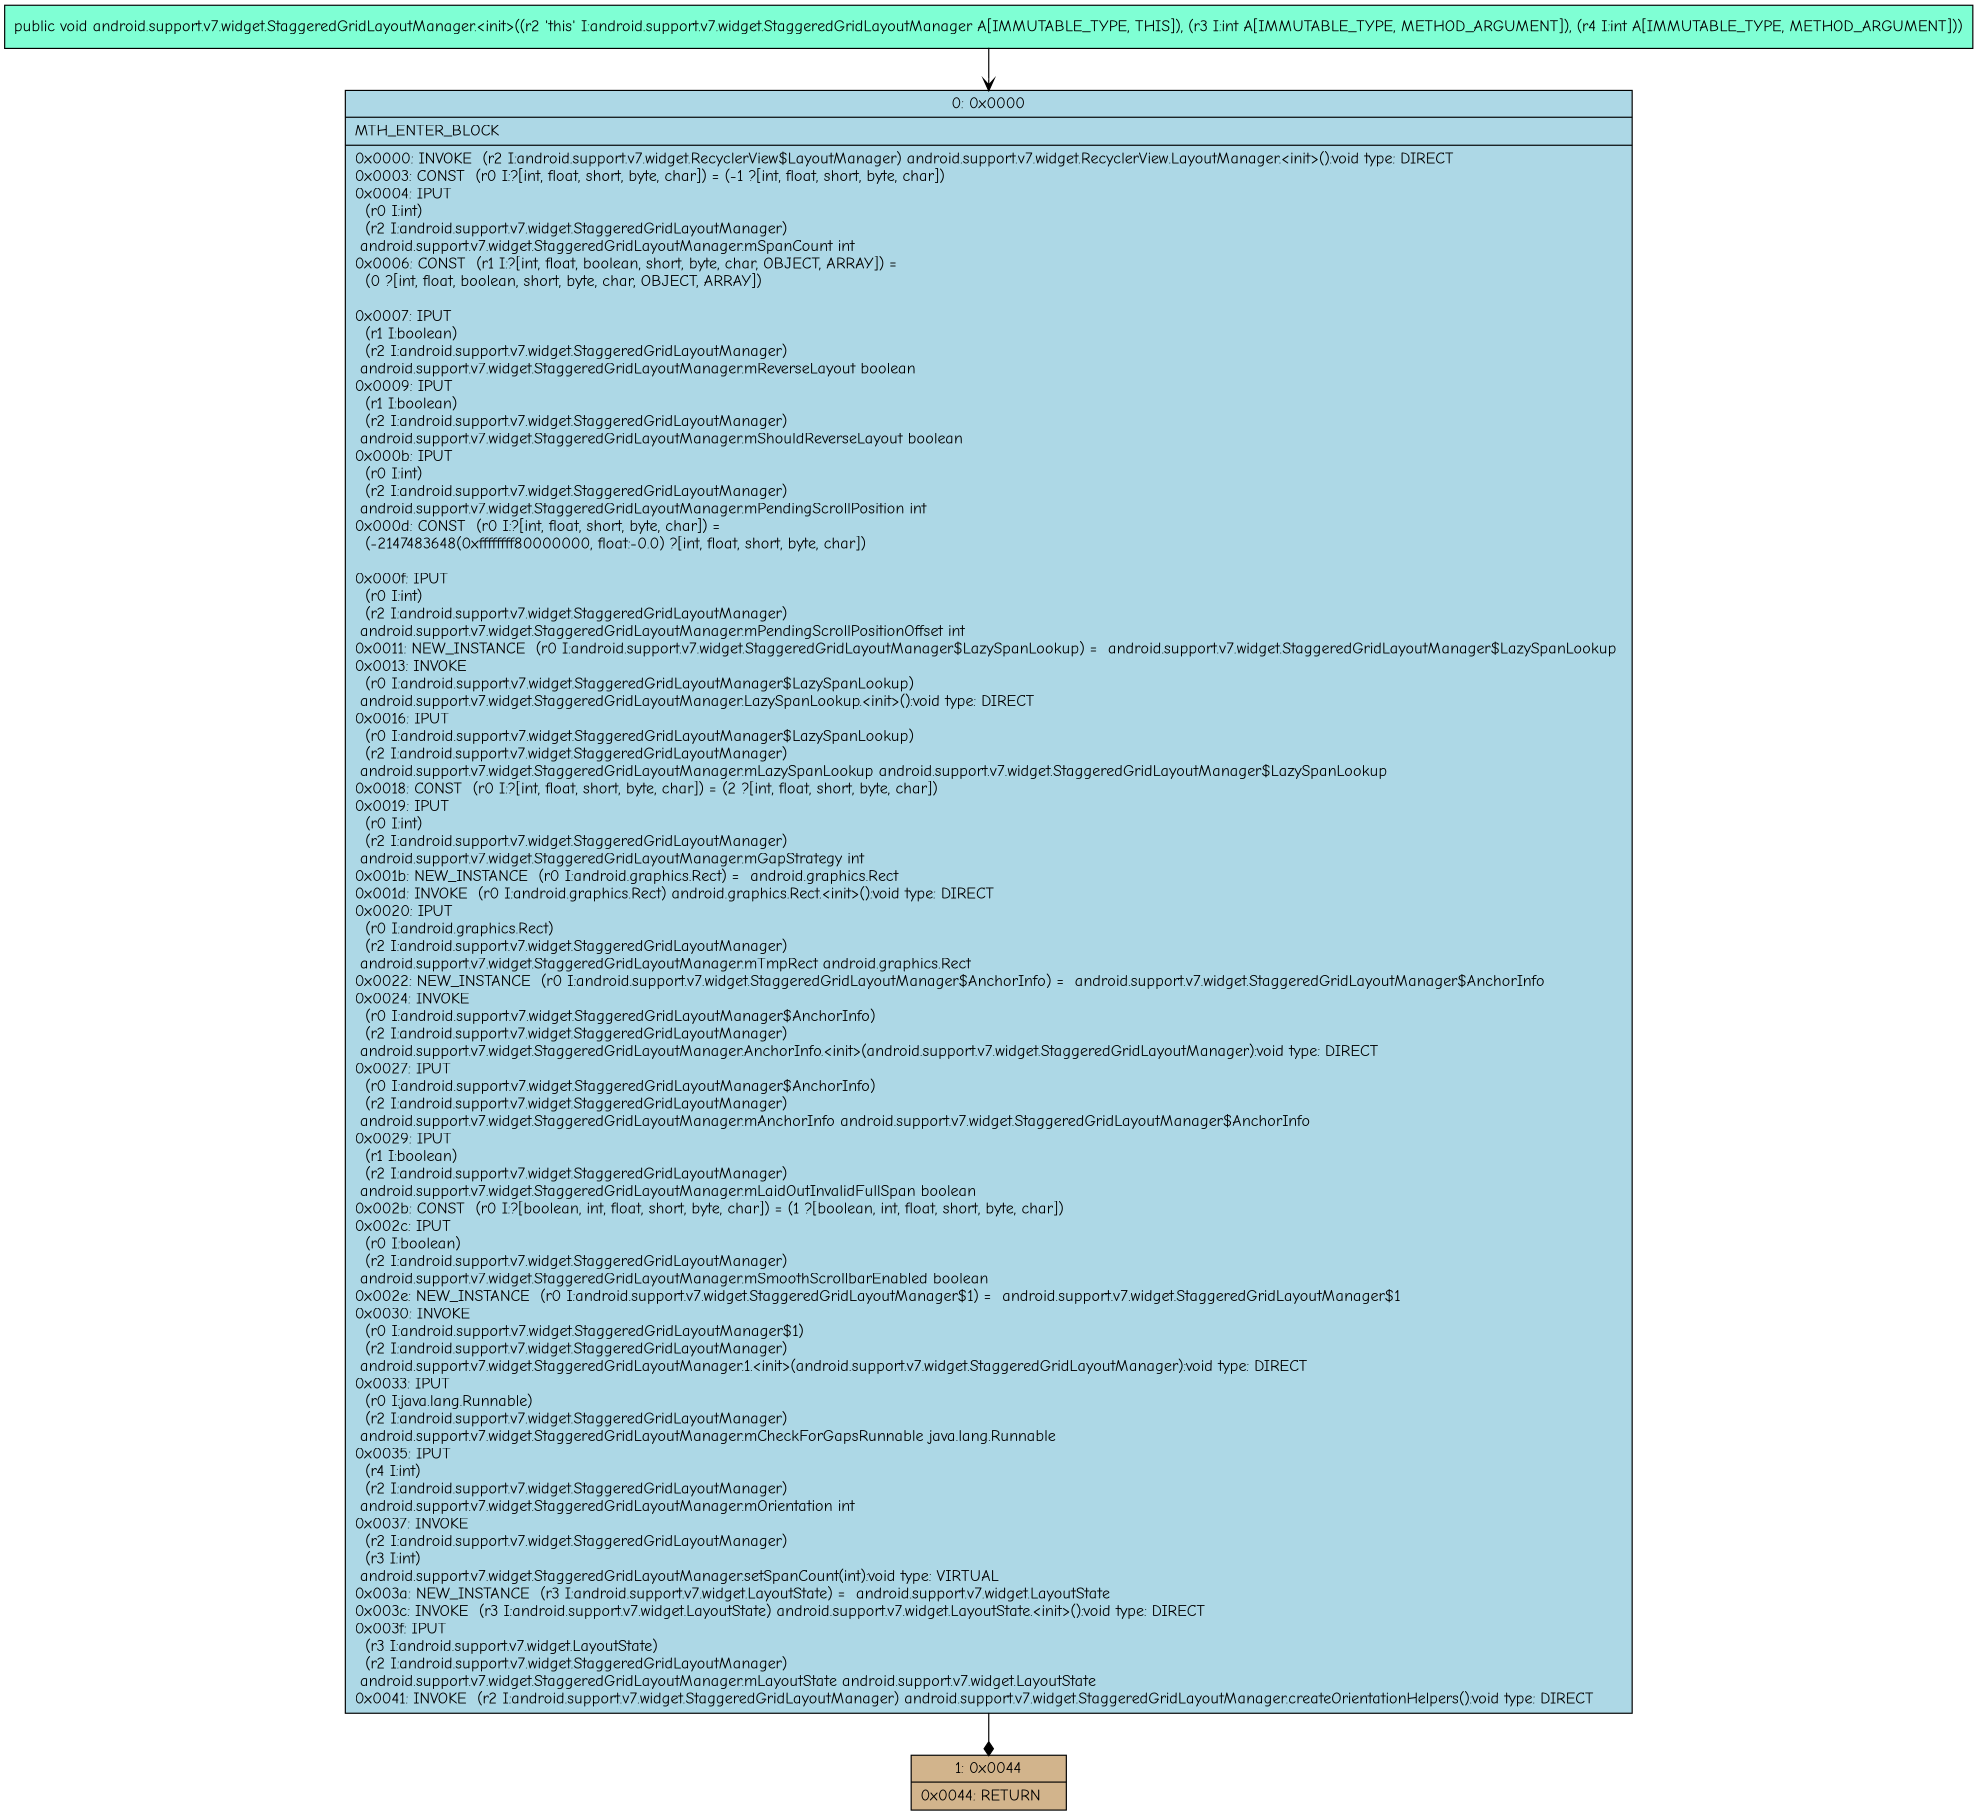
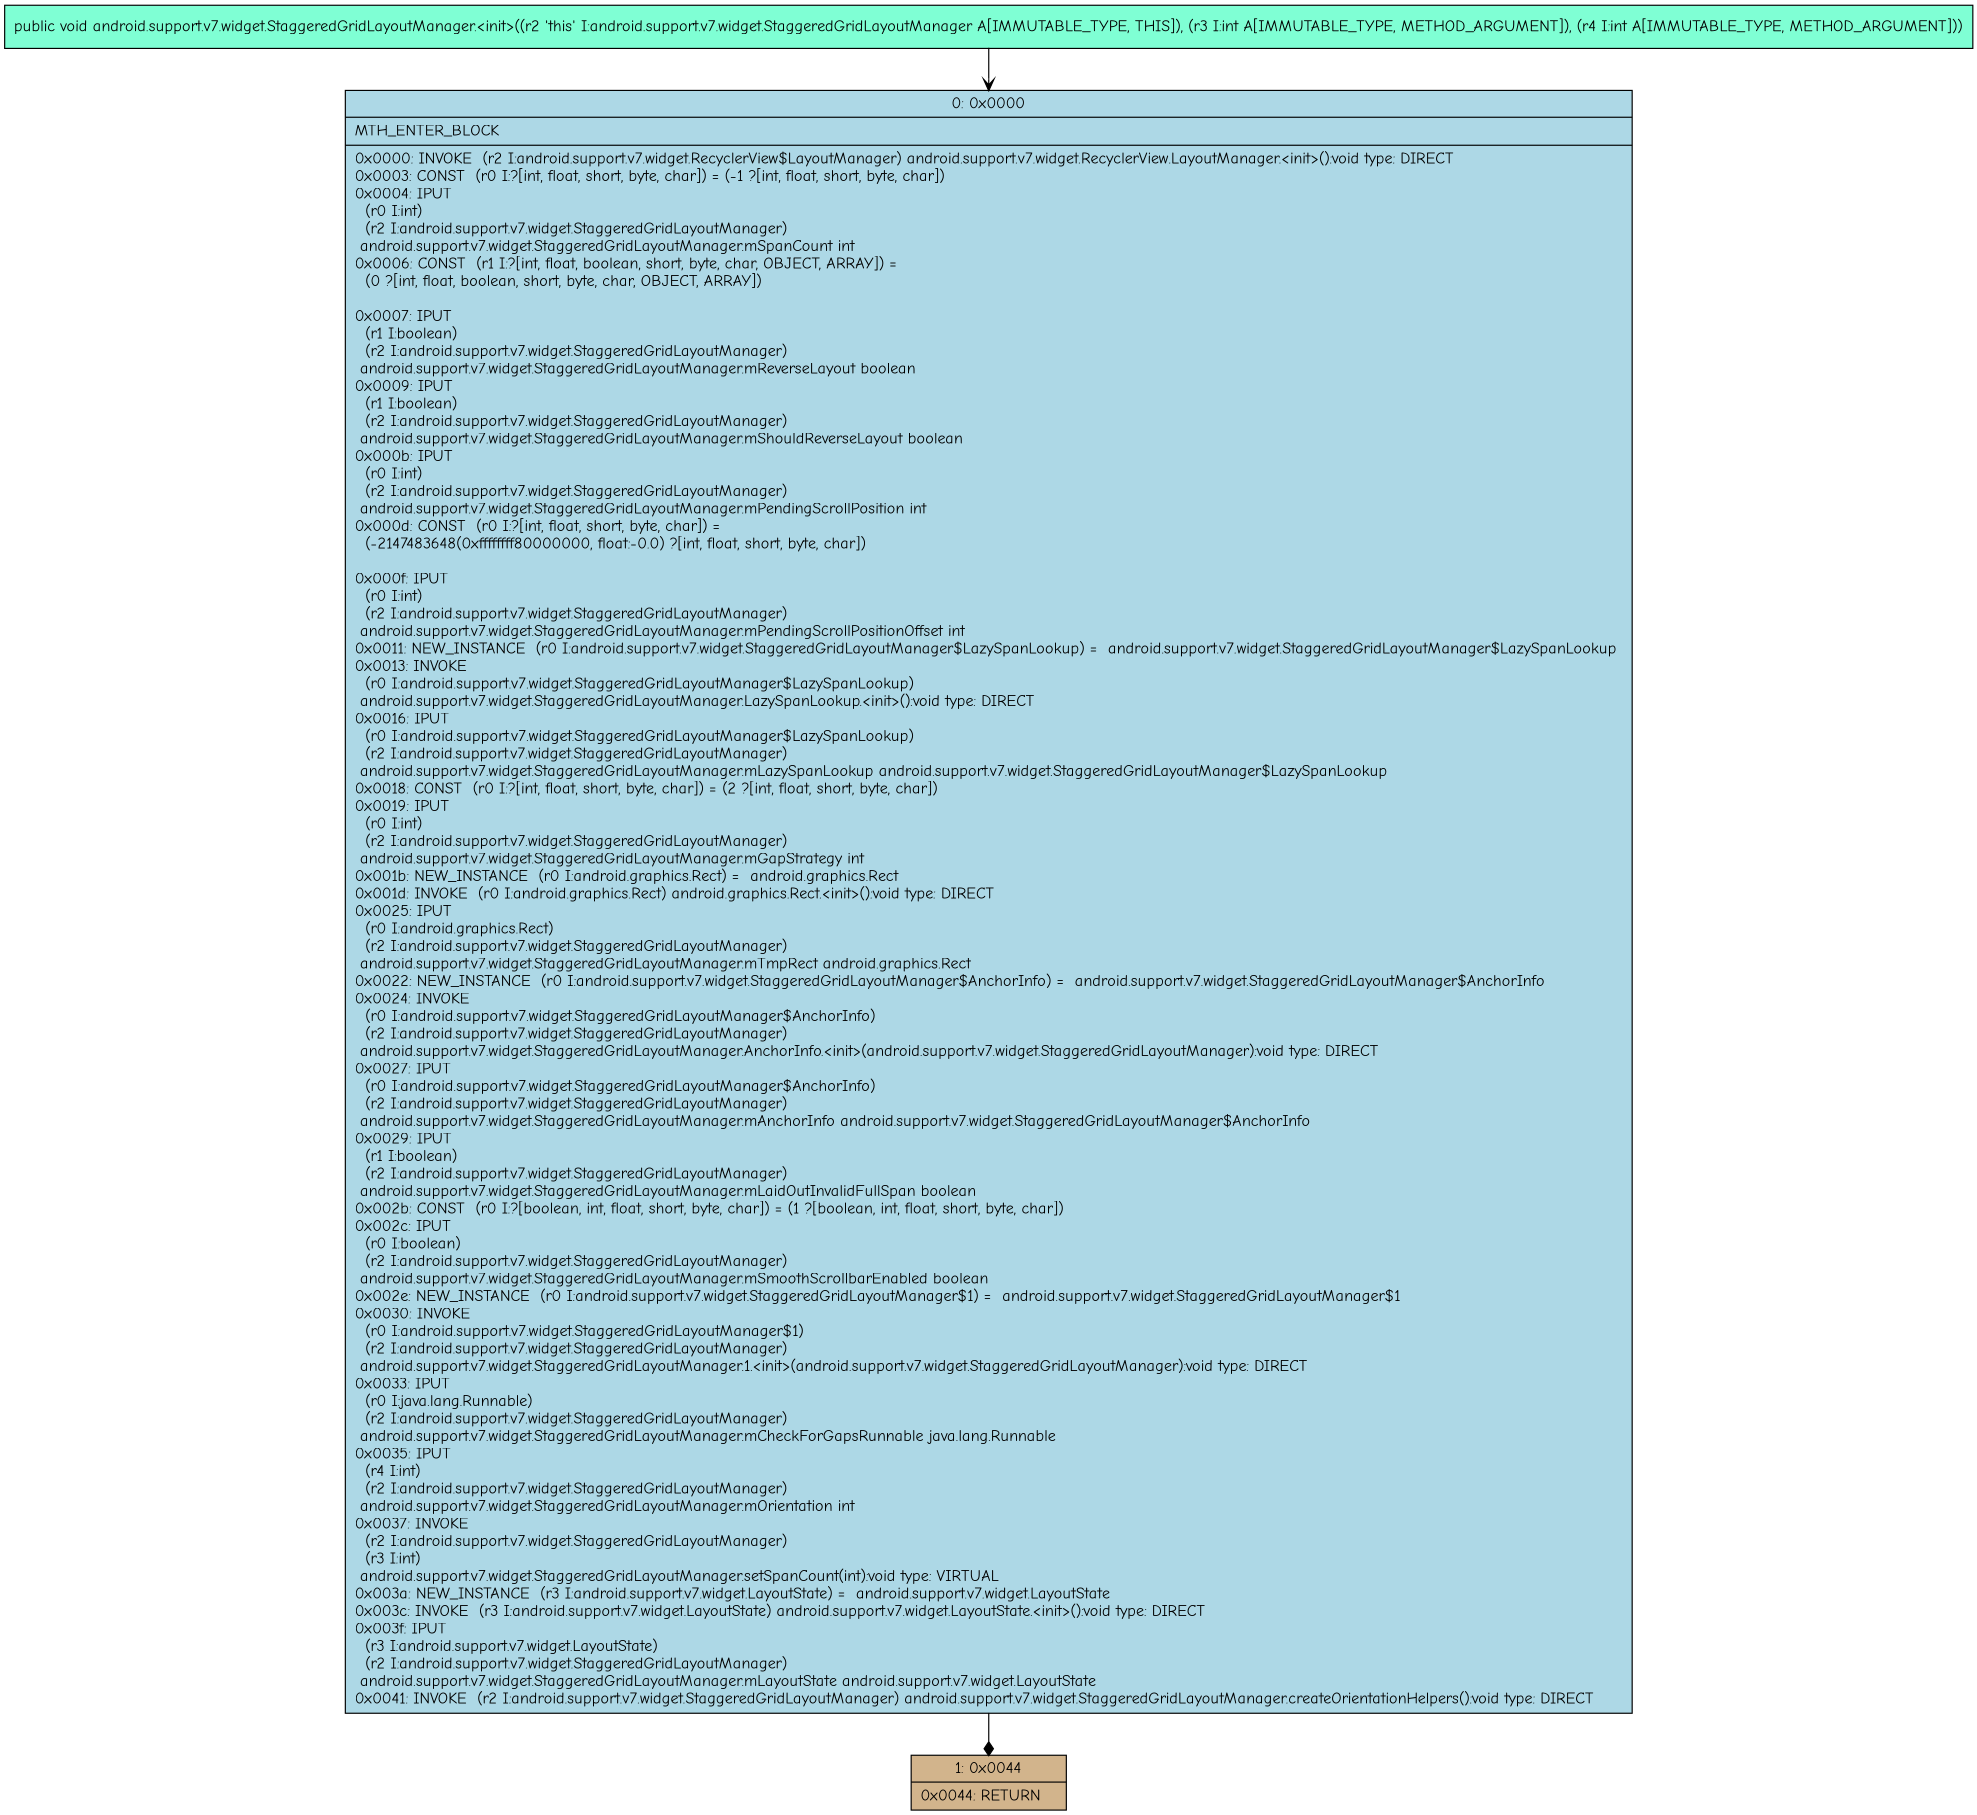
(410, 911) -> (409, 911)
